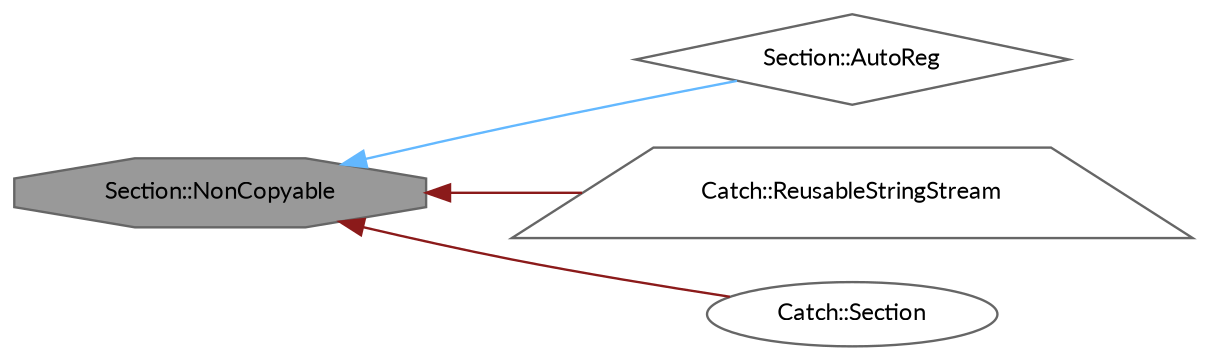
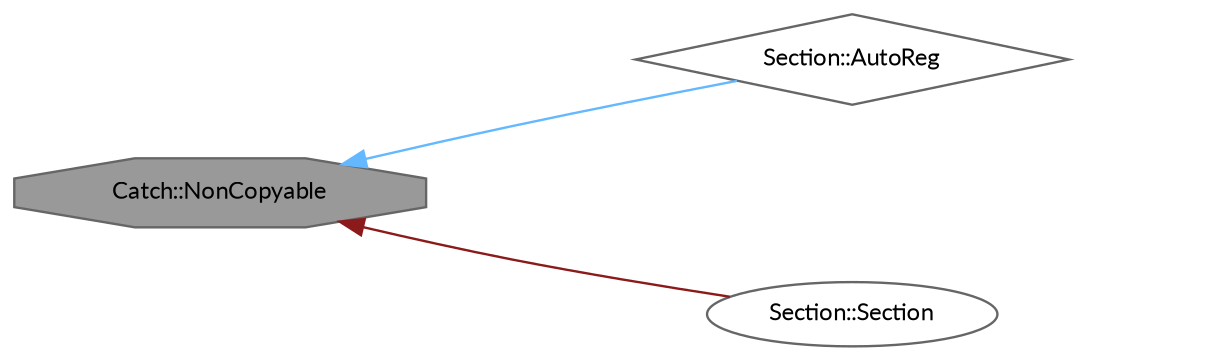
(220, 193) -> (220, 193)
(852, 193) -> none
(852, 314) -> (852, 314)
